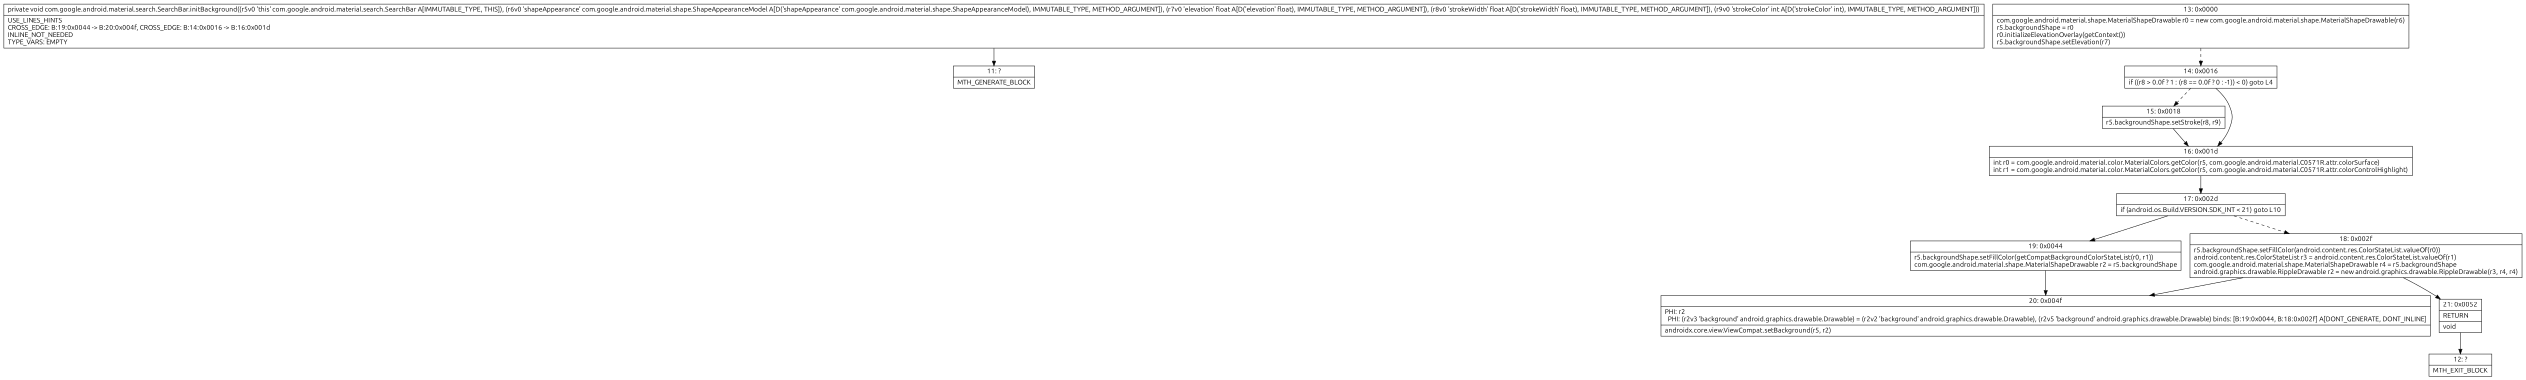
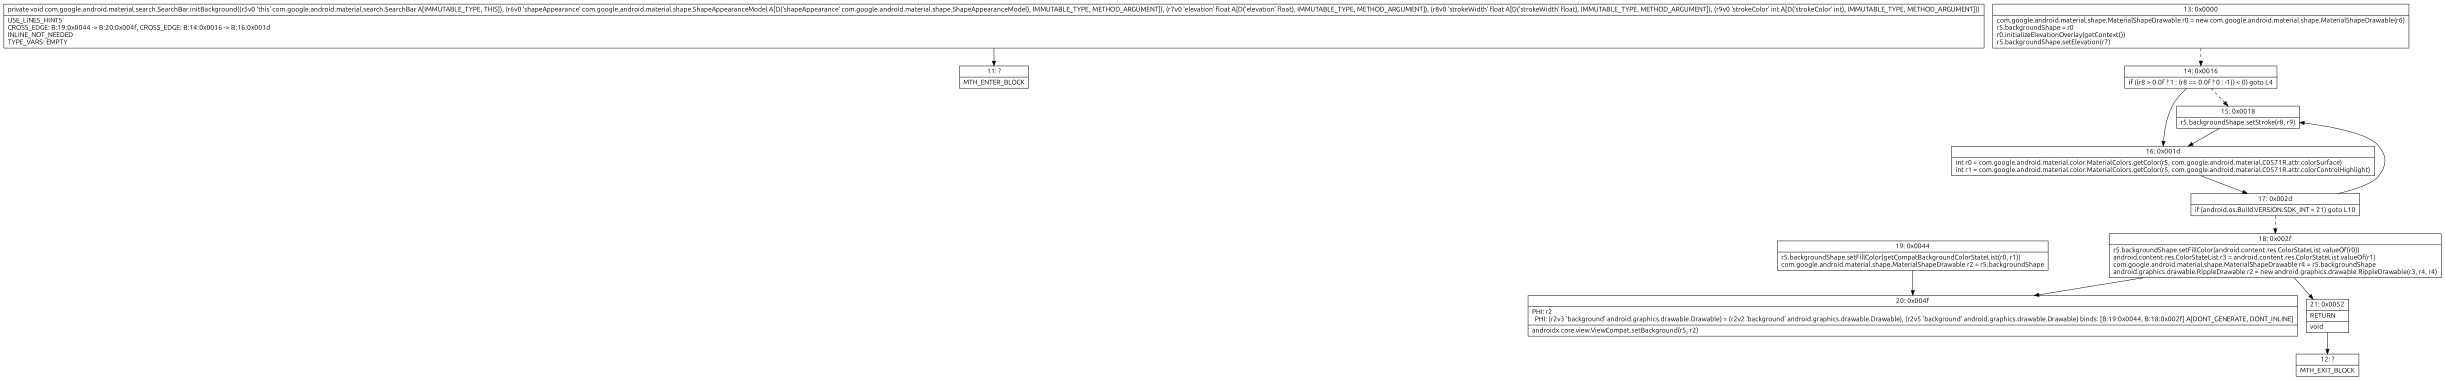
(994, 82) -> (994, 82)
(2131, 228) -> (2378, 146)
